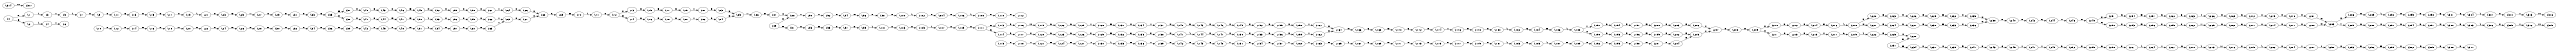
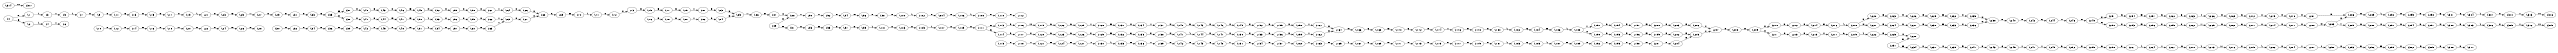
(632, 19) -> none
(2321, 20) -> (2331, 15)
(267, 29) -> none
